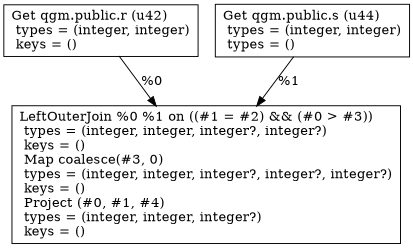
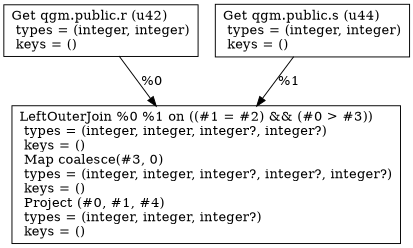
(312, 31) -> (312, 31)
